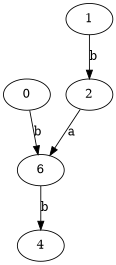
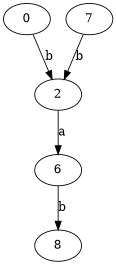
(89, 19) -> (89, 19)
(33, 128) -> (41, 53)
(41, 246) -> (58, 246)
